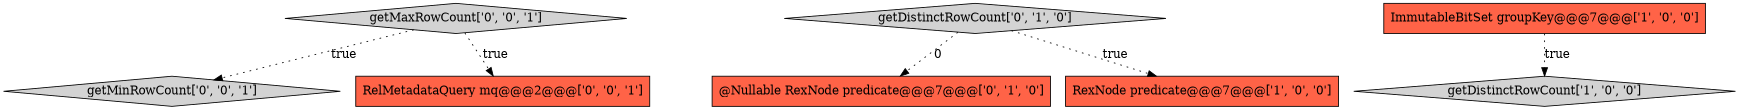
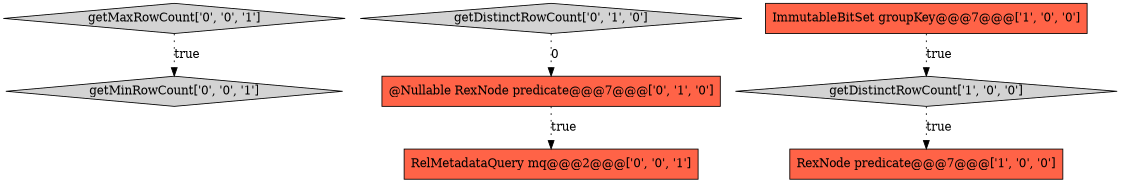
(477, 51) -> (551, 124)
(1080, 52) -> (926, 124)
